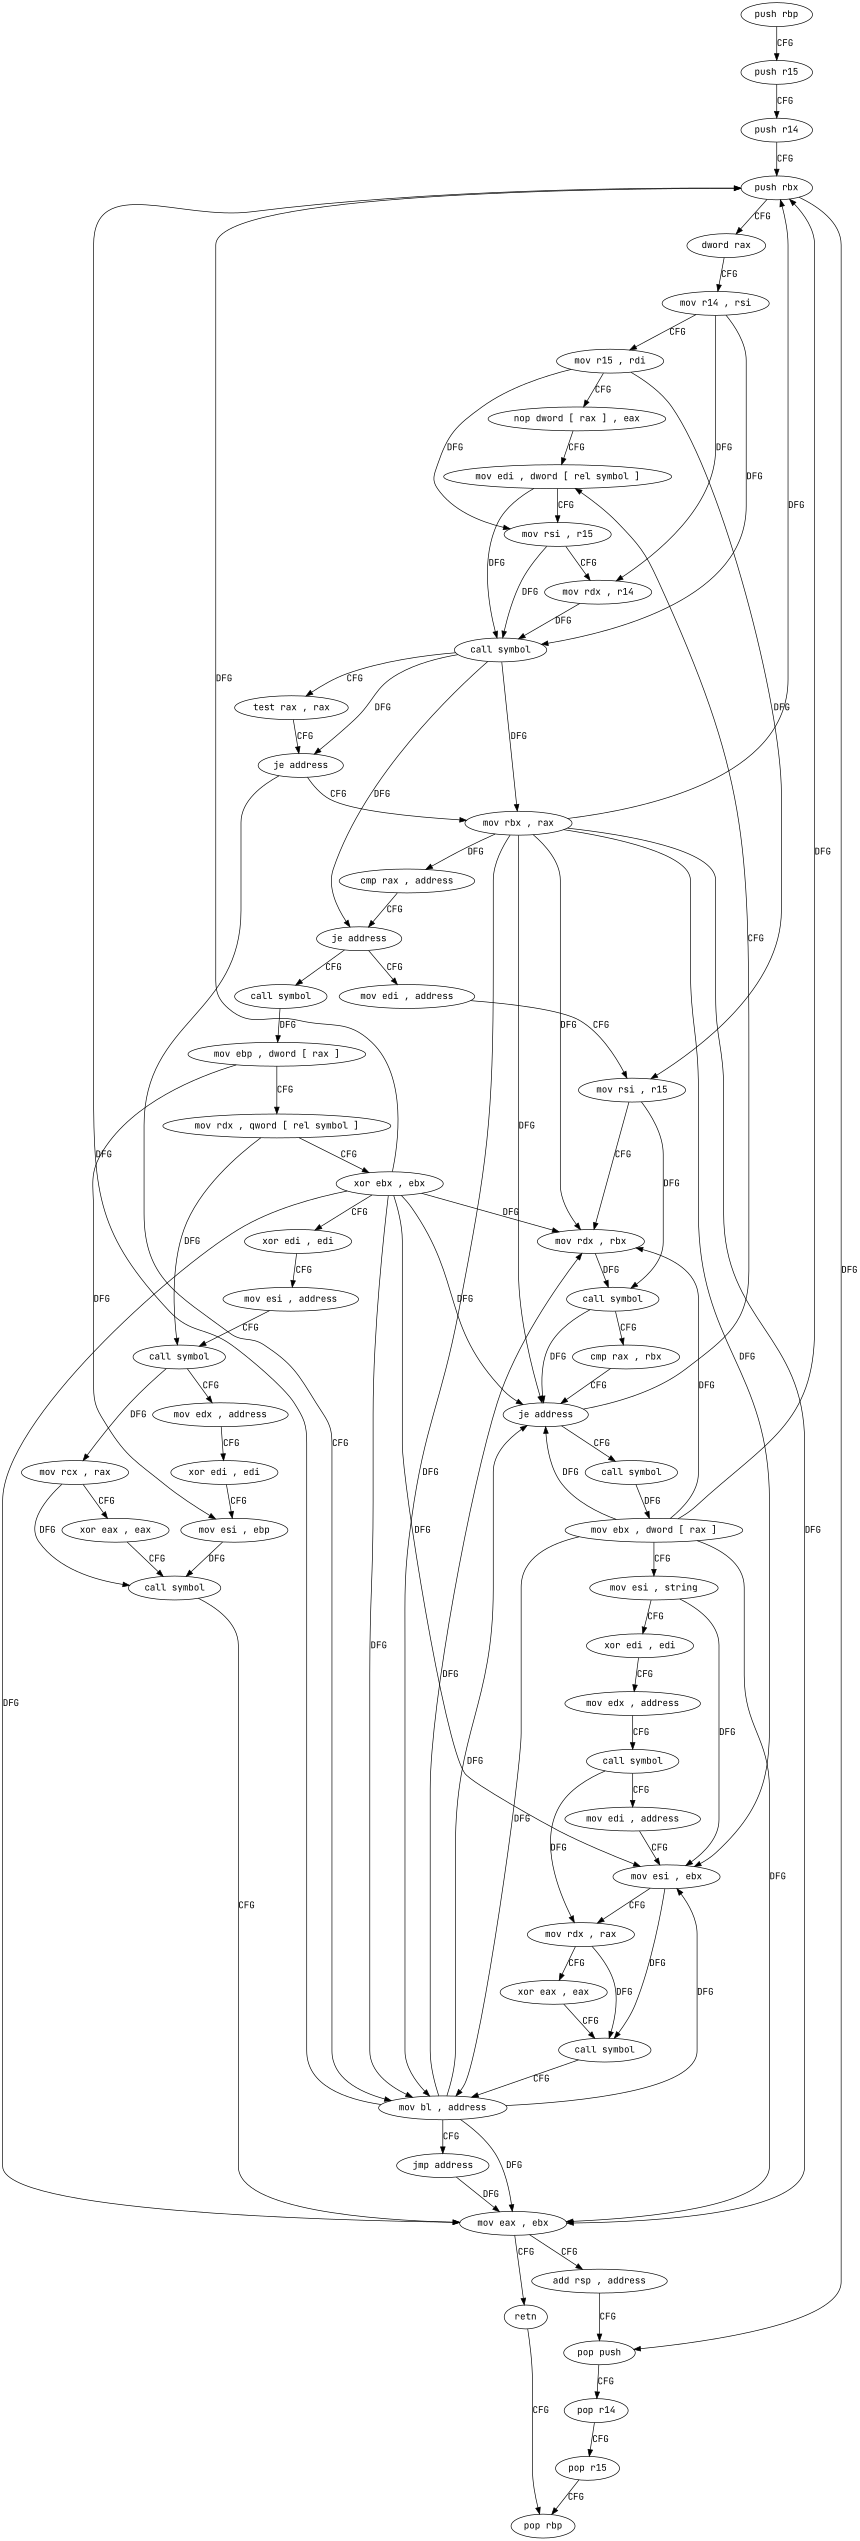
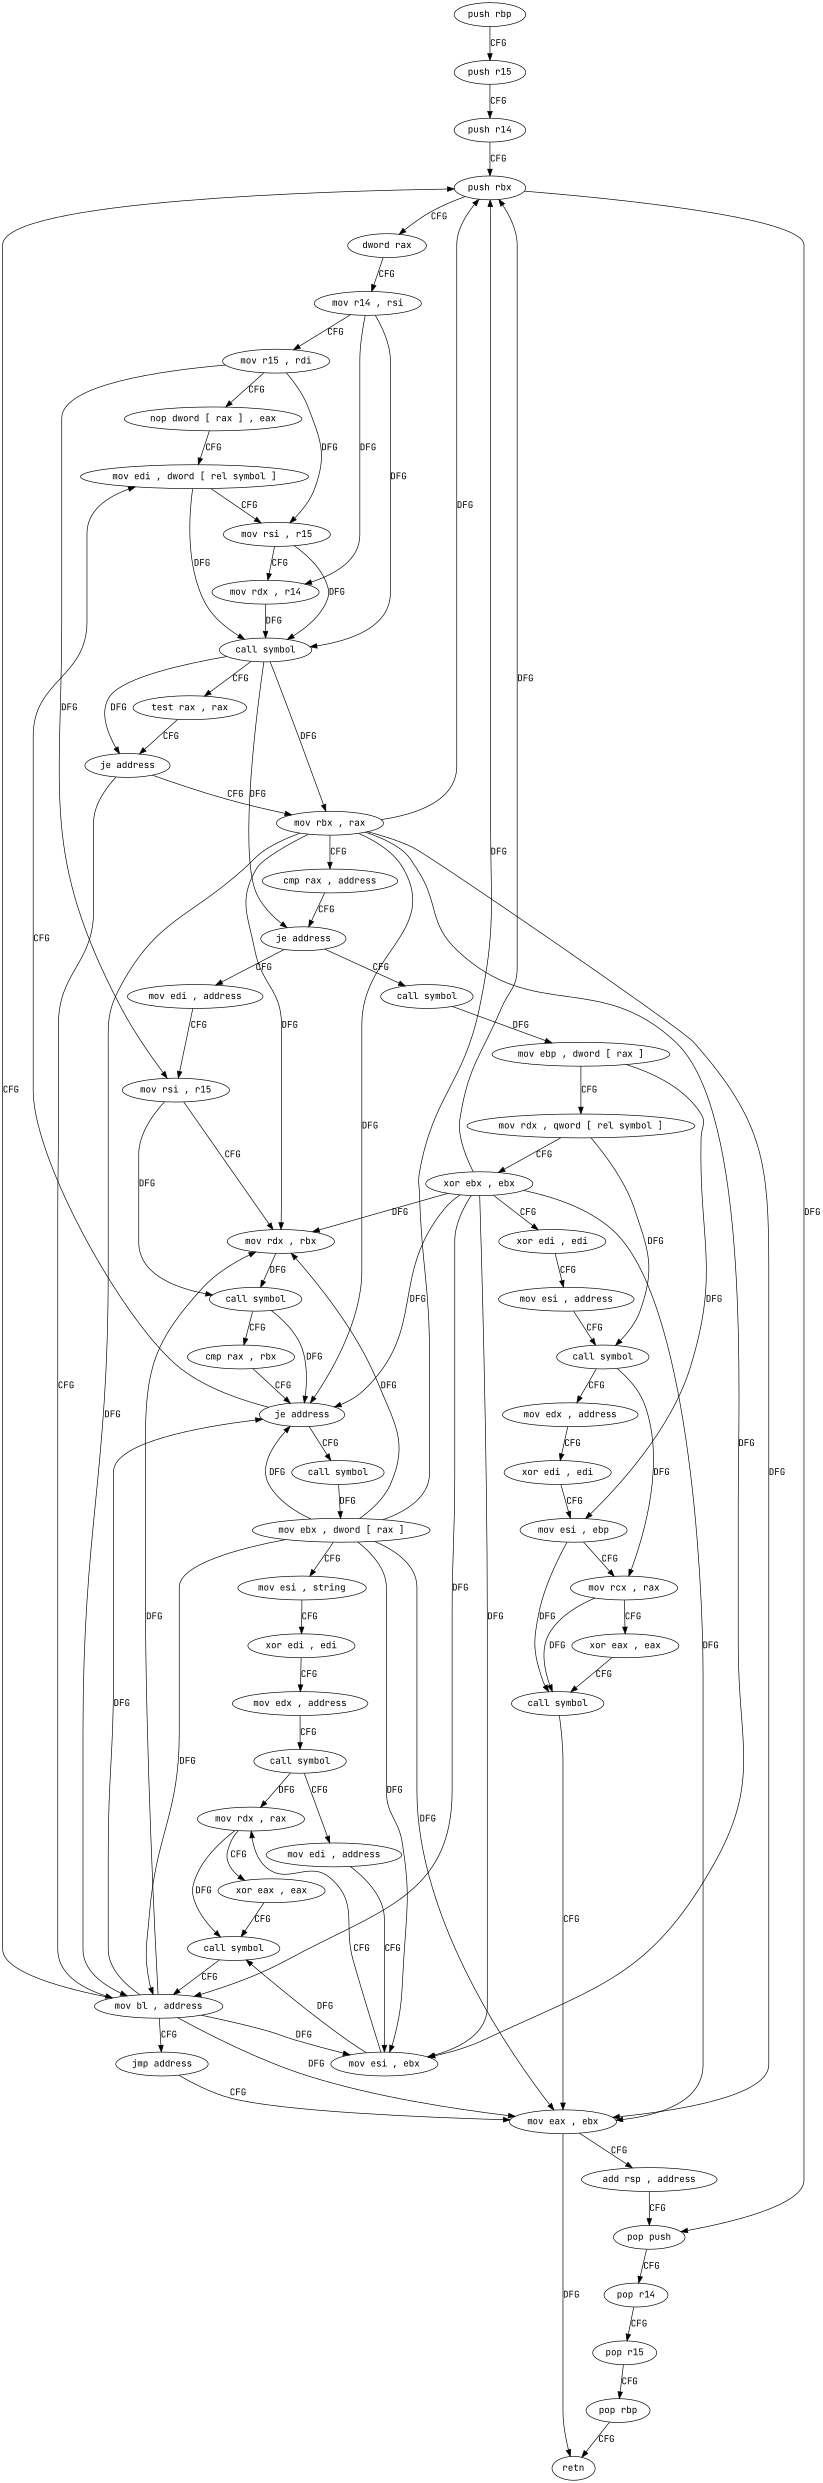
(476, 852) -> (338, 852)
(104, 1155) -> (11, 1090)
none -> (597, 1557)
(719, 1727) -> (386, 1791)
(491, 2194) -> (238, 2093)
(526, 2252) -> (571, 2295)
(532, 2418) -> (598, 2437)
